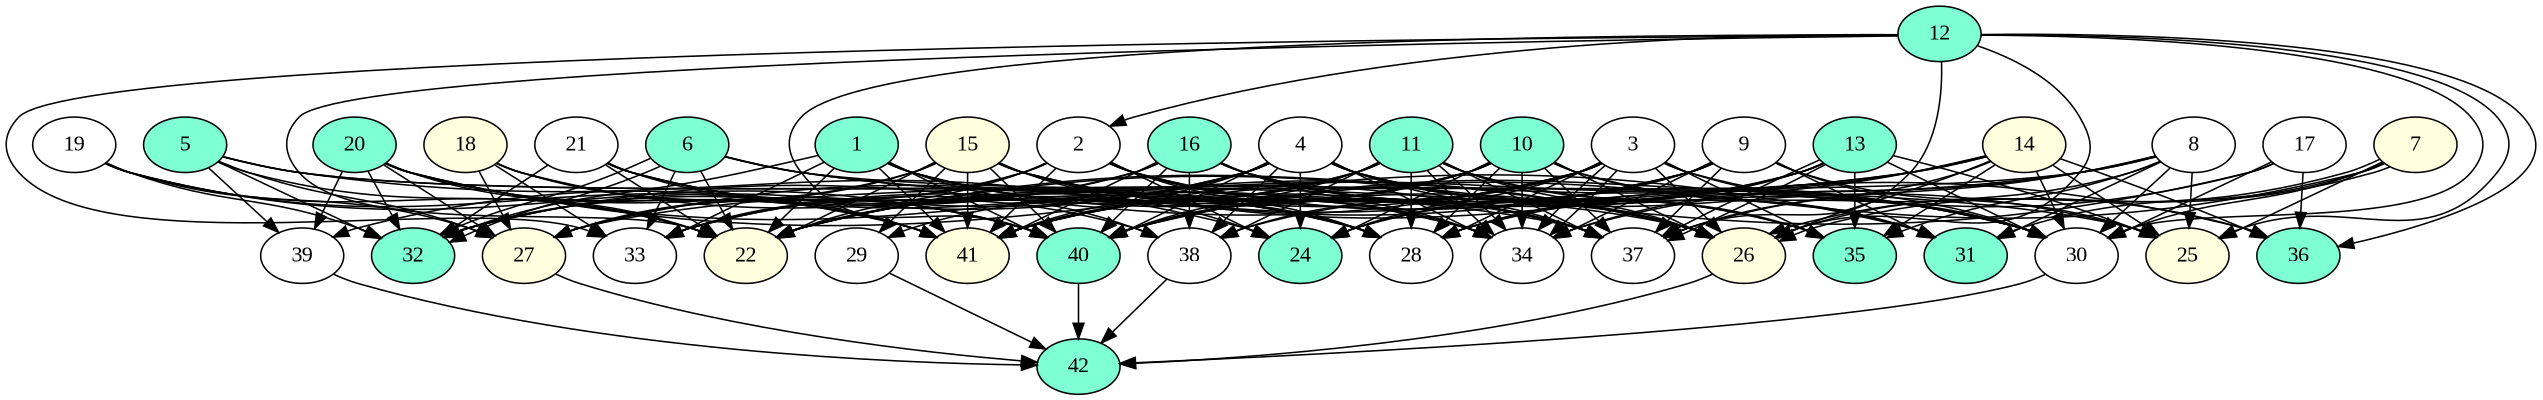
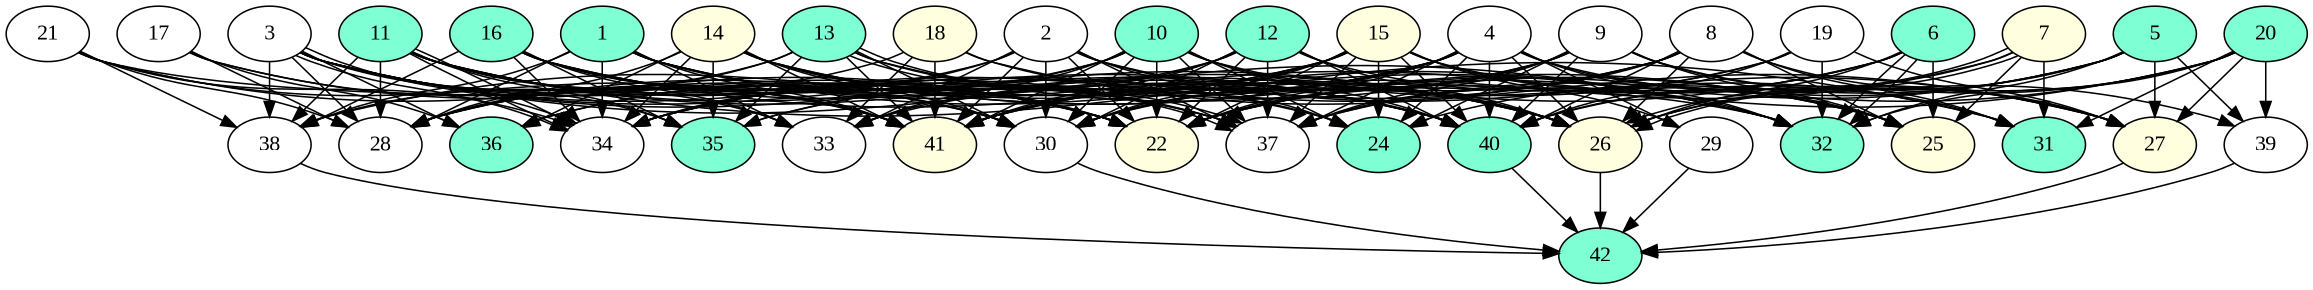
(1508, 52) -> (1109, 88)
